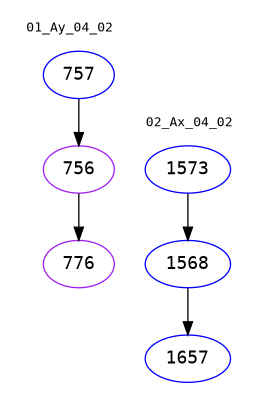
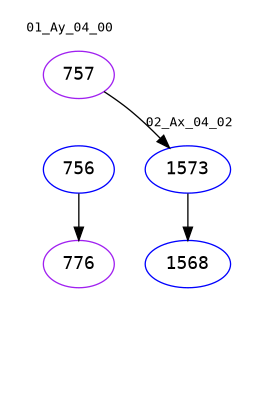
(70, 28) -> (70, 28)
(79, 75) -> (79, 75)
(79, 116) -> (144, 123)
(79, 169) -> (79, 169)
(188, 359) -> none
